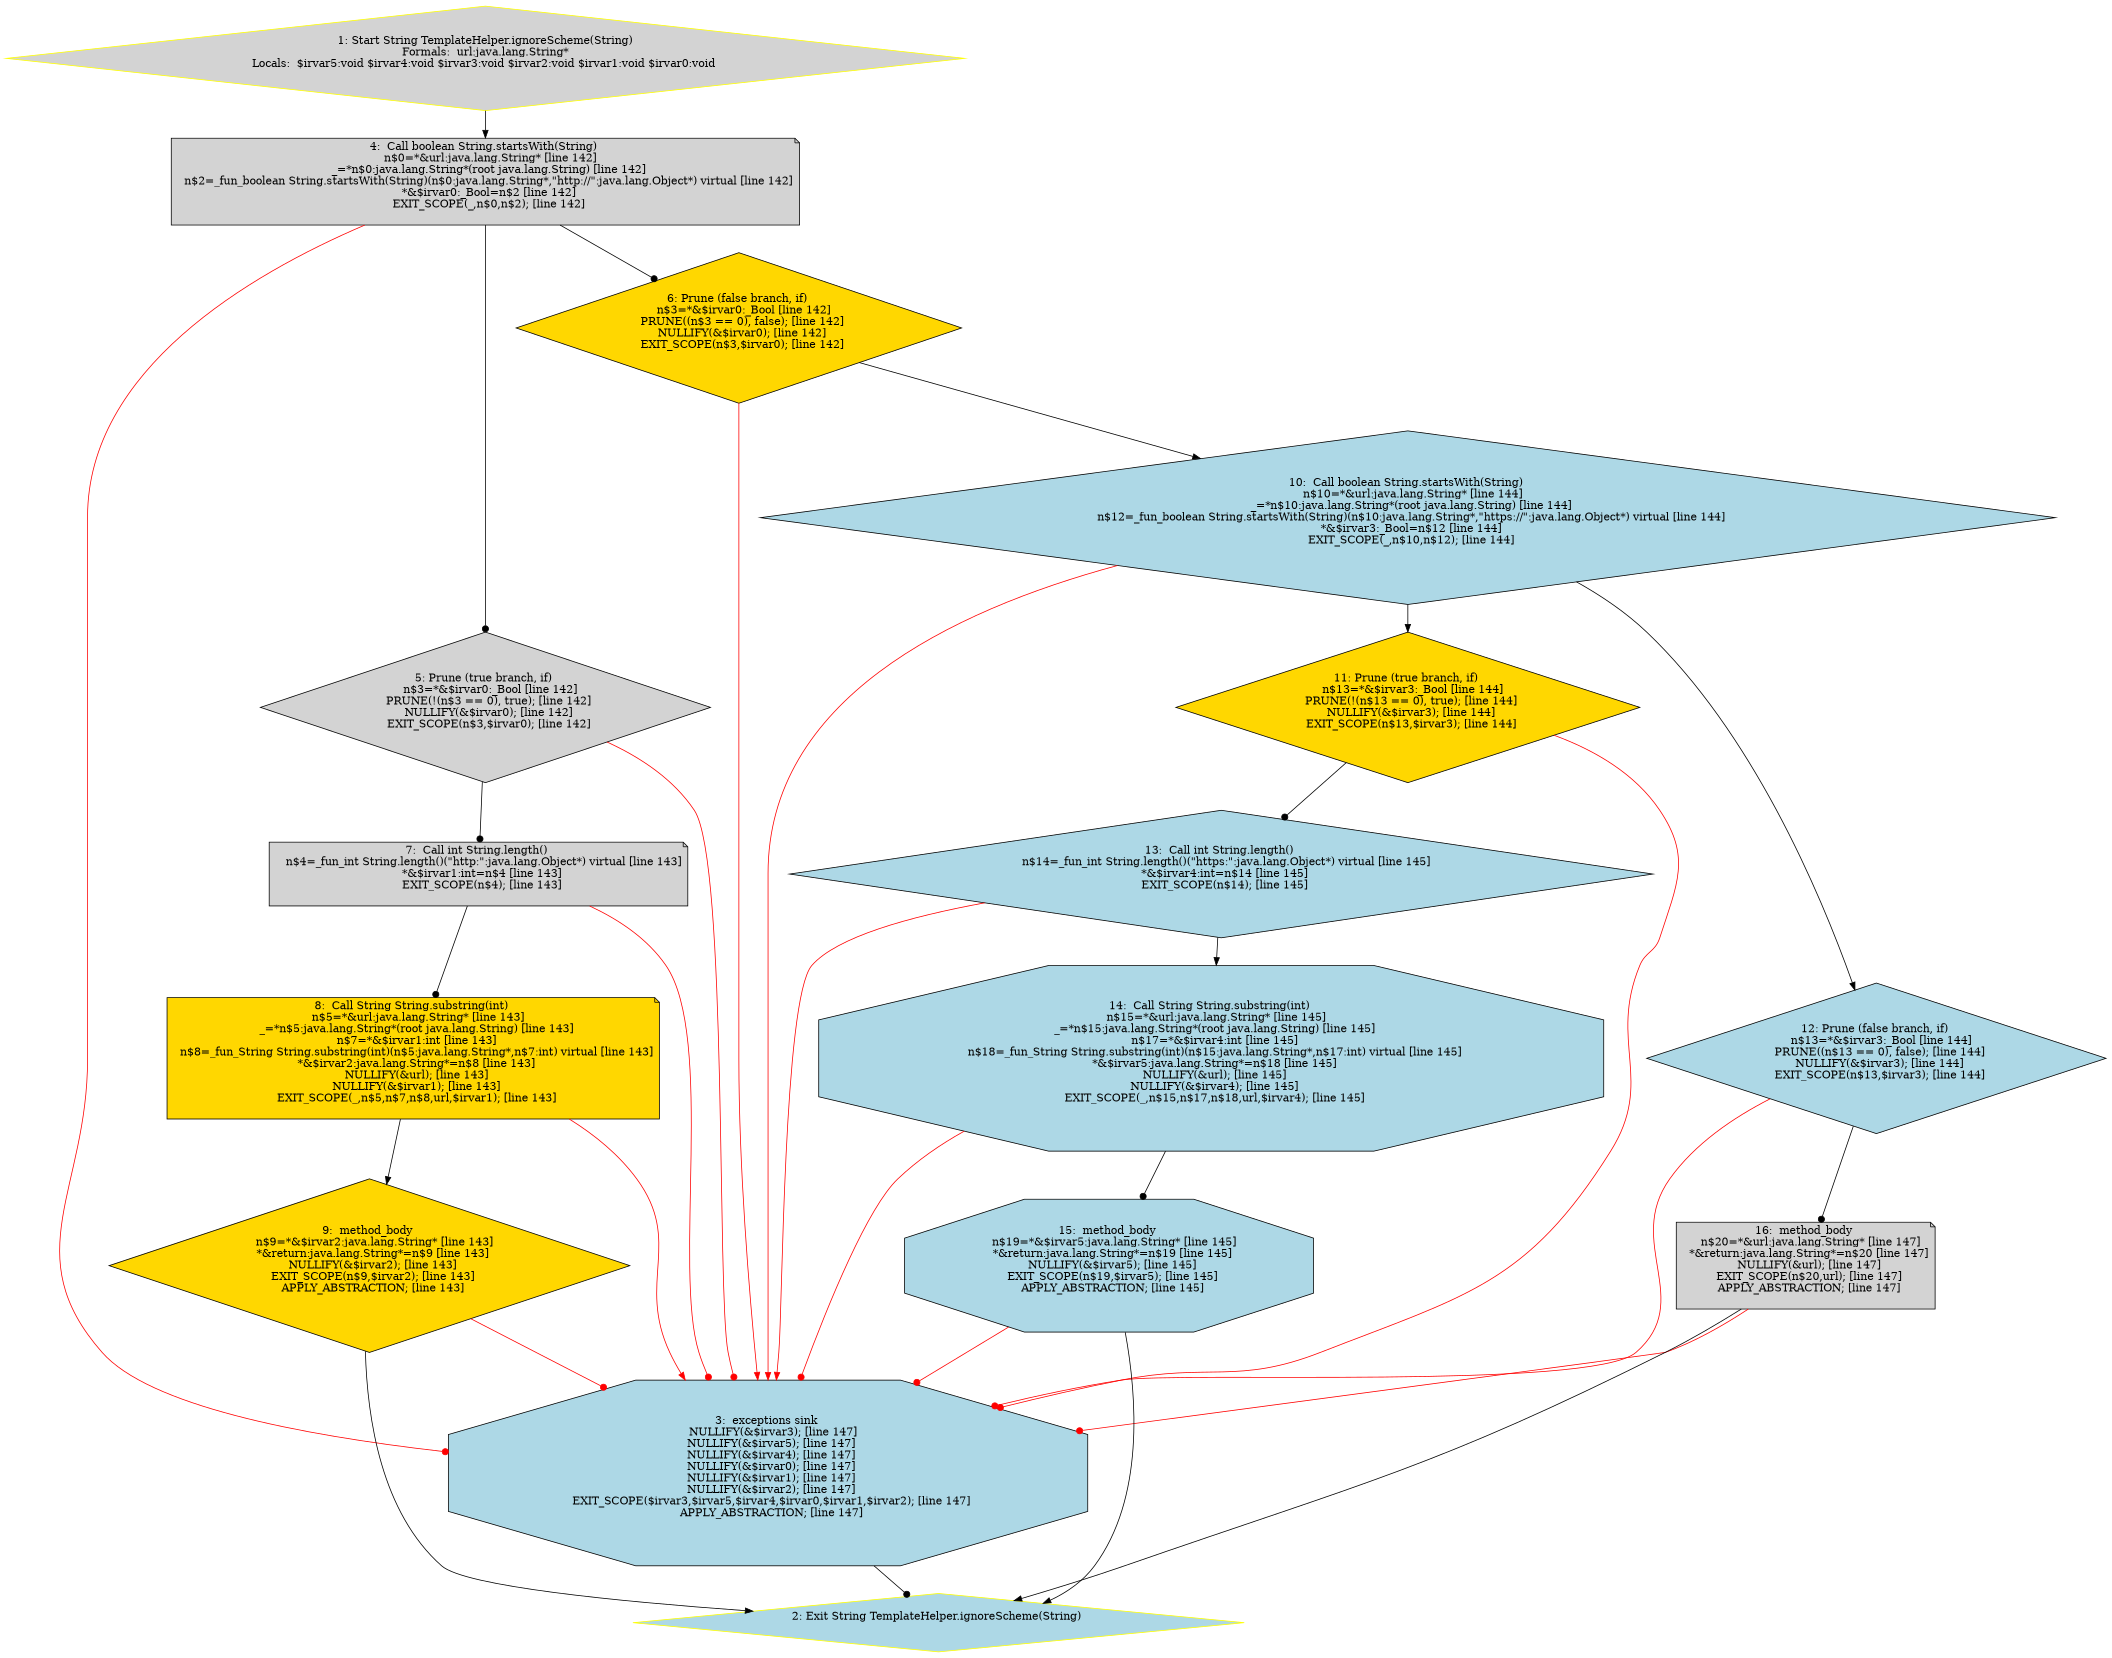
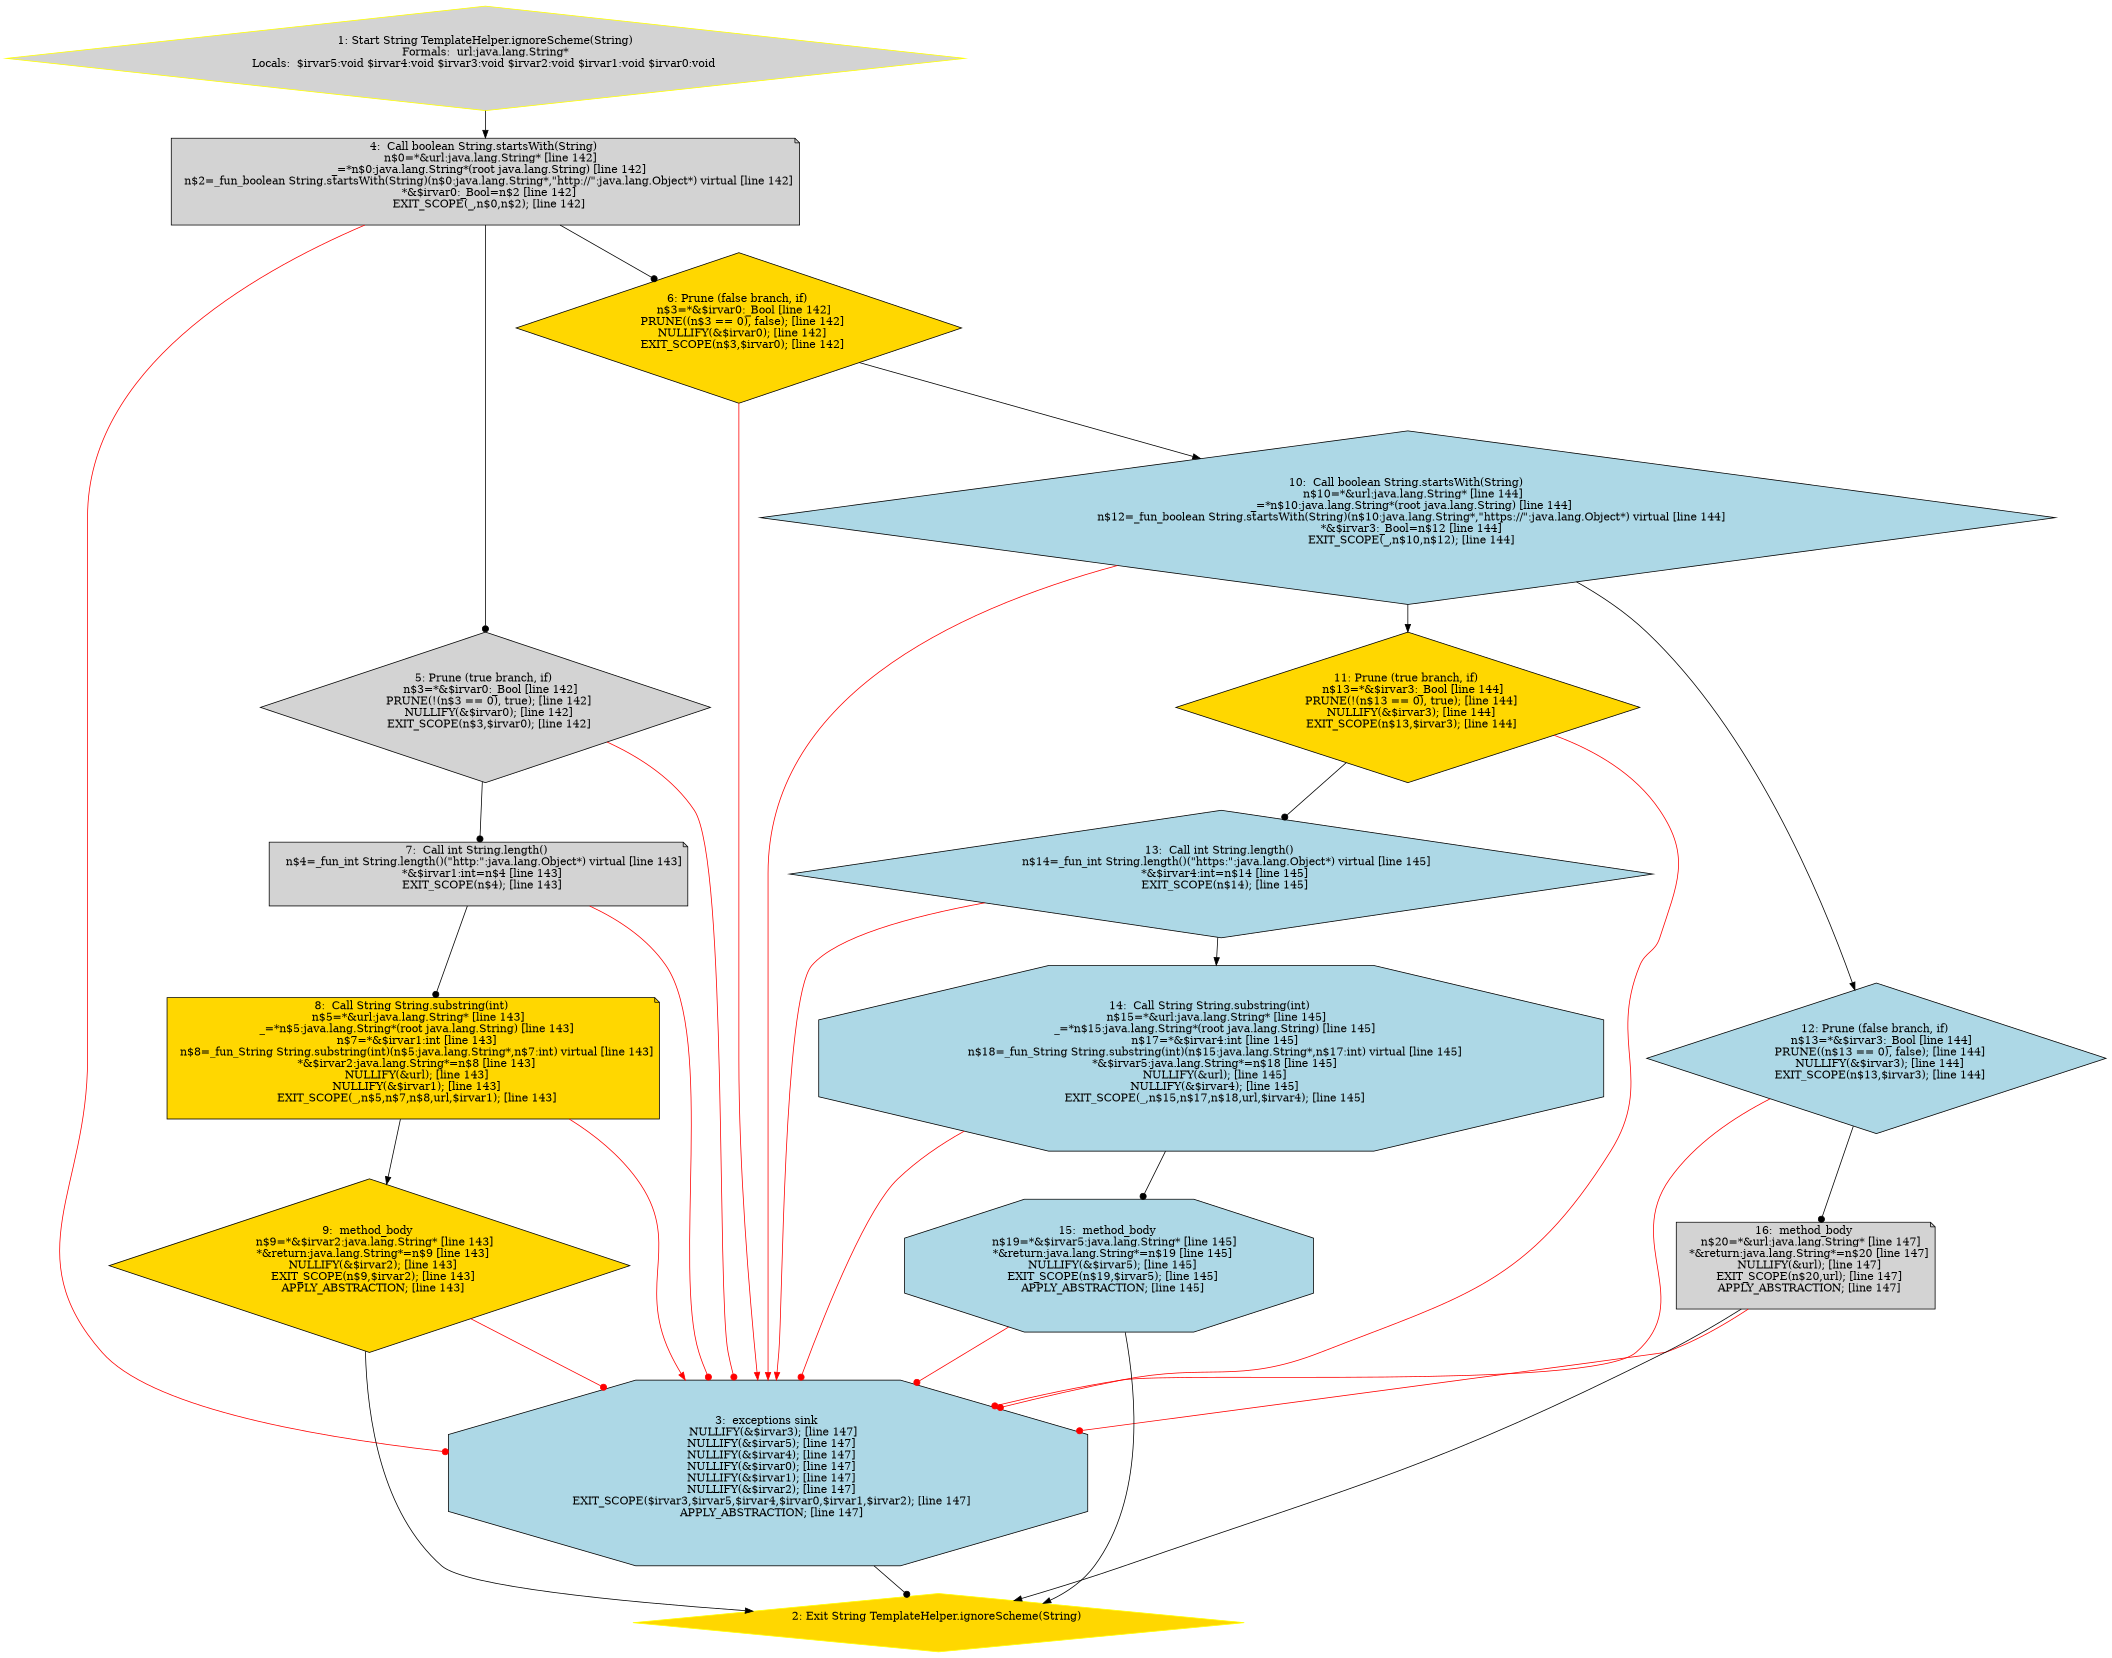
(939, 1623) -> (939, 1623)
